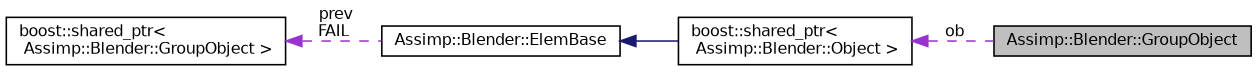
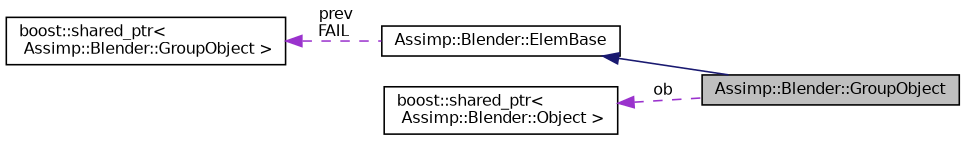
(657, 41) -> (673, 67)
